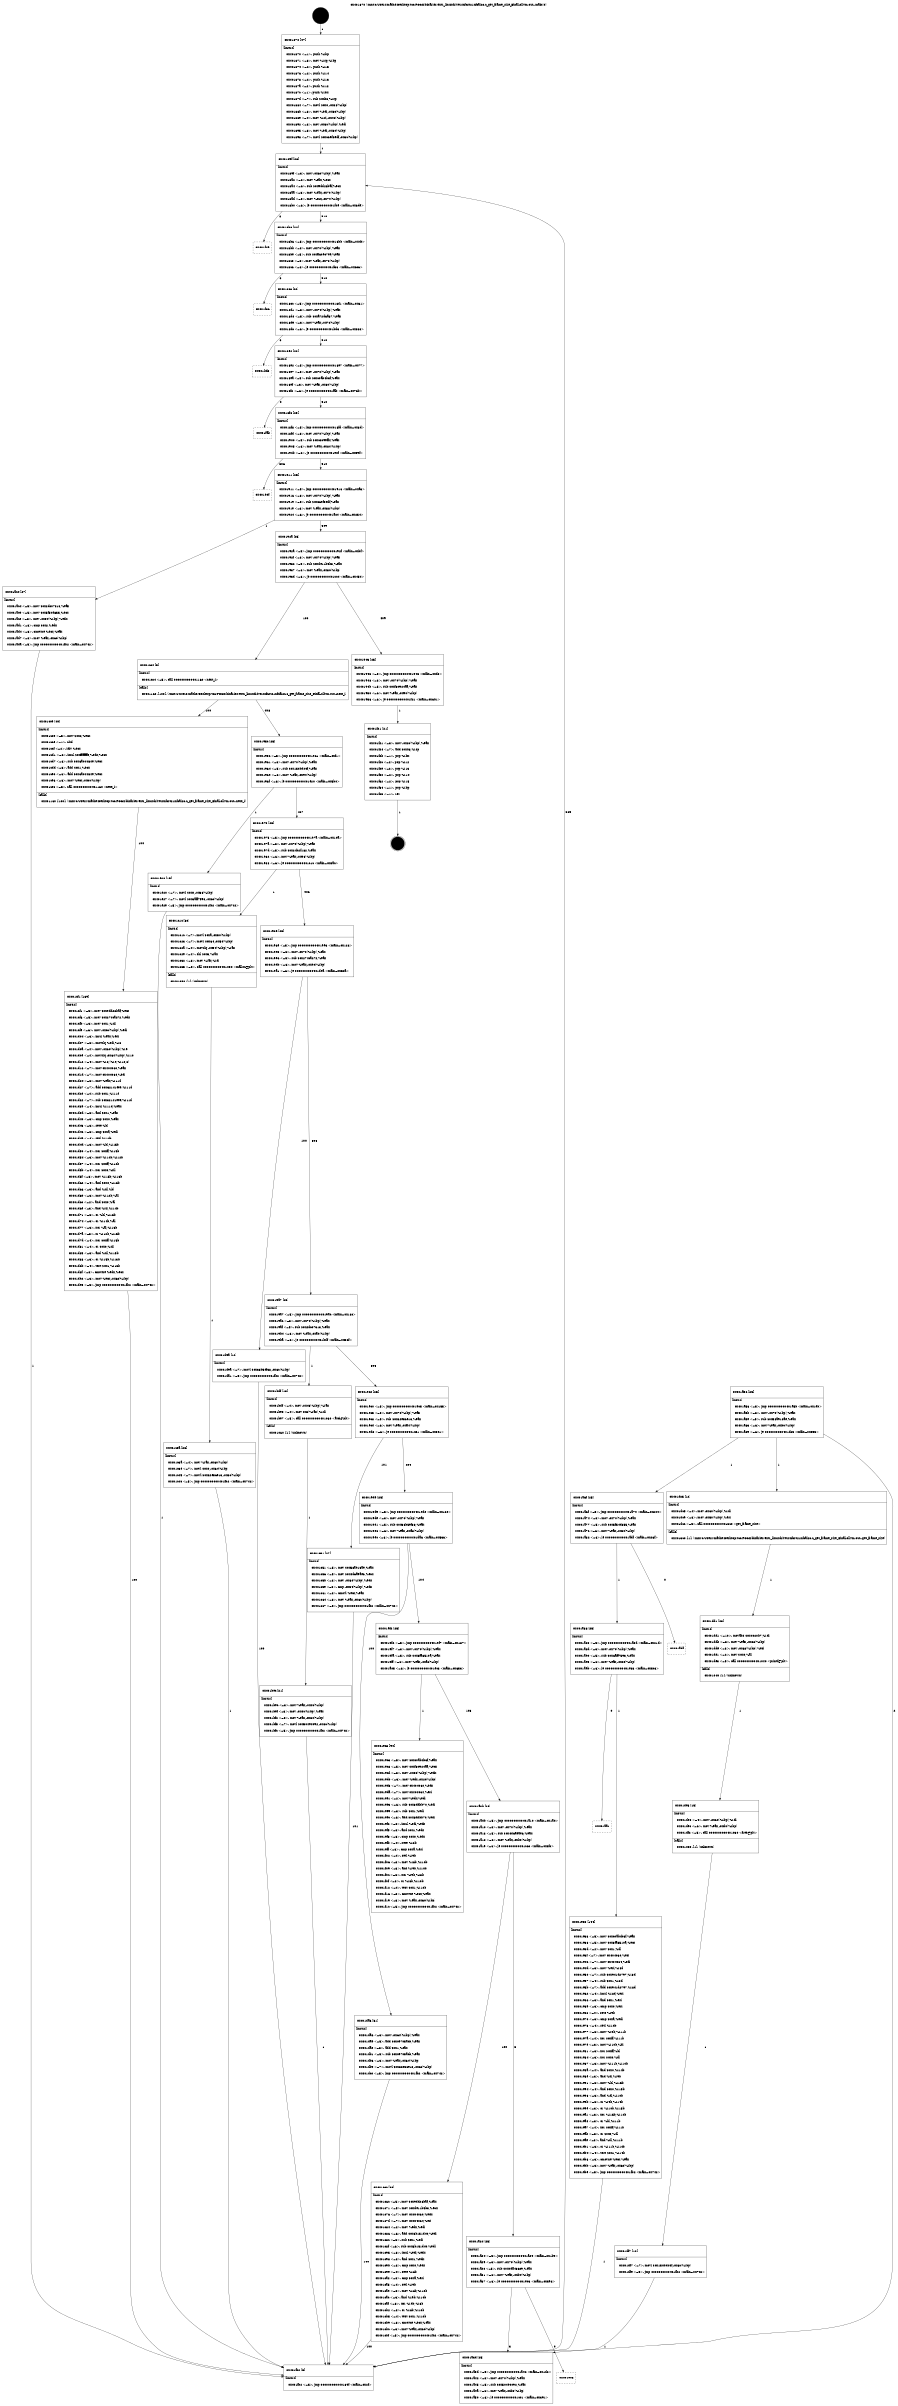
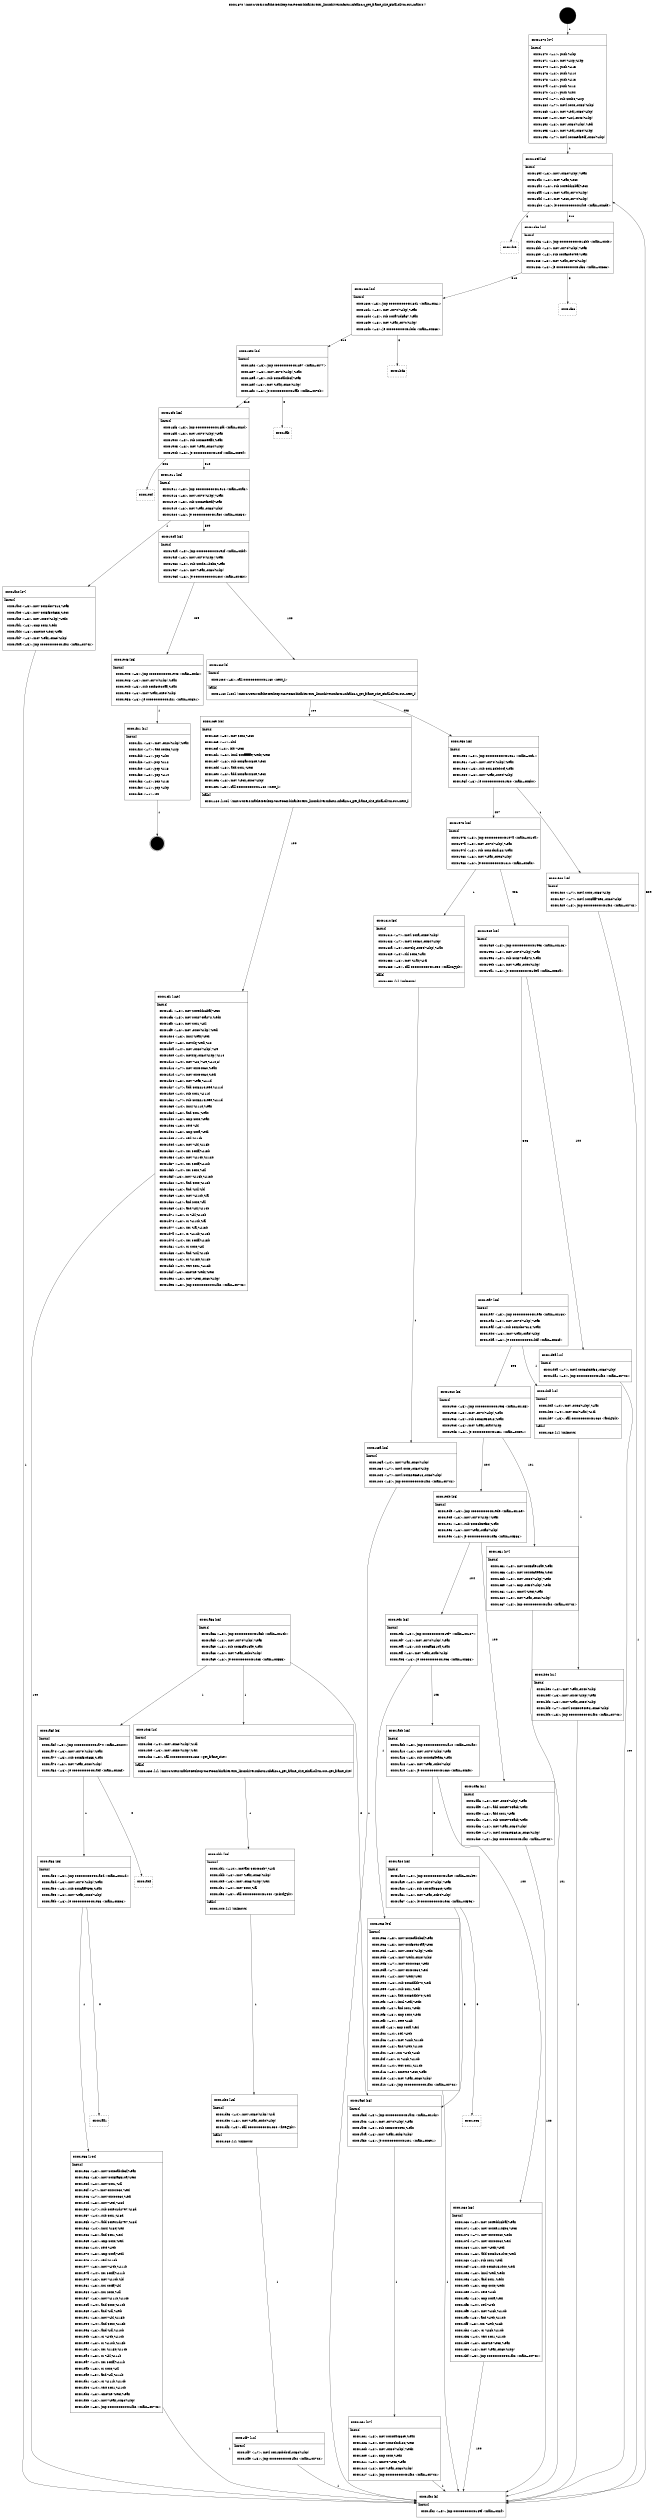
none -> (445, 2291)
none -> (394, 2449)
